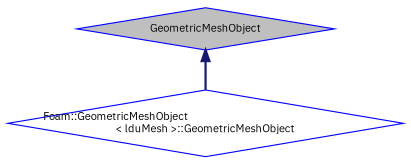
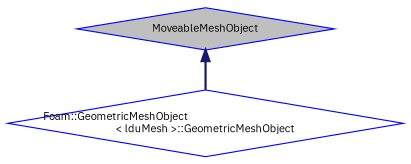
(206, 29) -> (206, 29)
